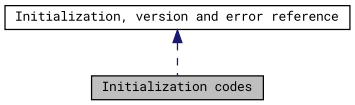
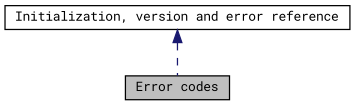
(177, 88) -> (177, 88)
